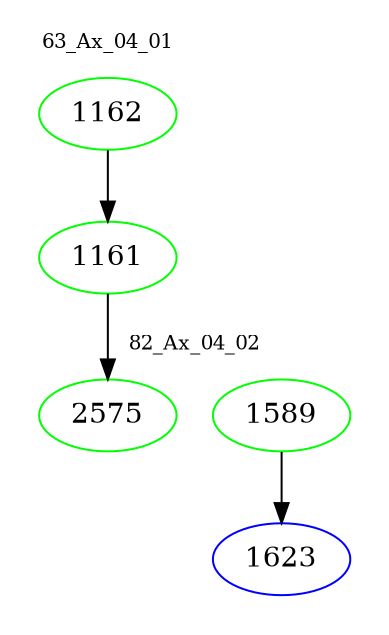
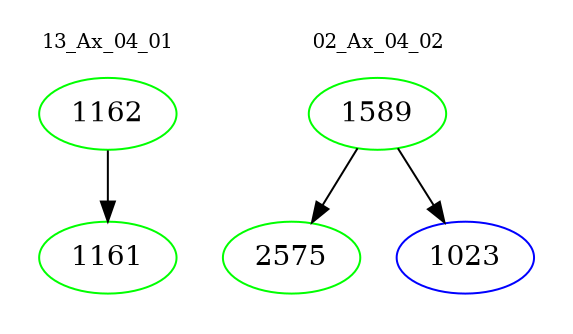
(108, 43) -> (108, 43)
(108, 338) -> (340, 177)
(195, 345) -> (378, 43)
(282, 559) -> (465, 258)
